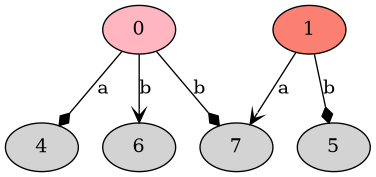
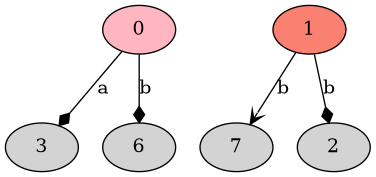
(139, 82) -> (139, 82)
(183, 82) -> none
(284, 89) -> (284, 89)
(42, 147) -> (42, 147)
(334, 147) -> (334, 147)
